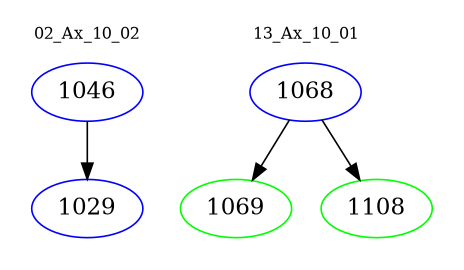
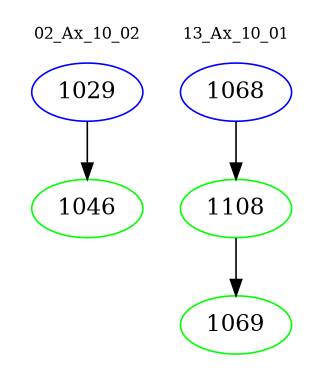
(87, 92) -> (87, 209)
(87, 142) -> (87, 142)
(275, 143) -> (236, 259)
